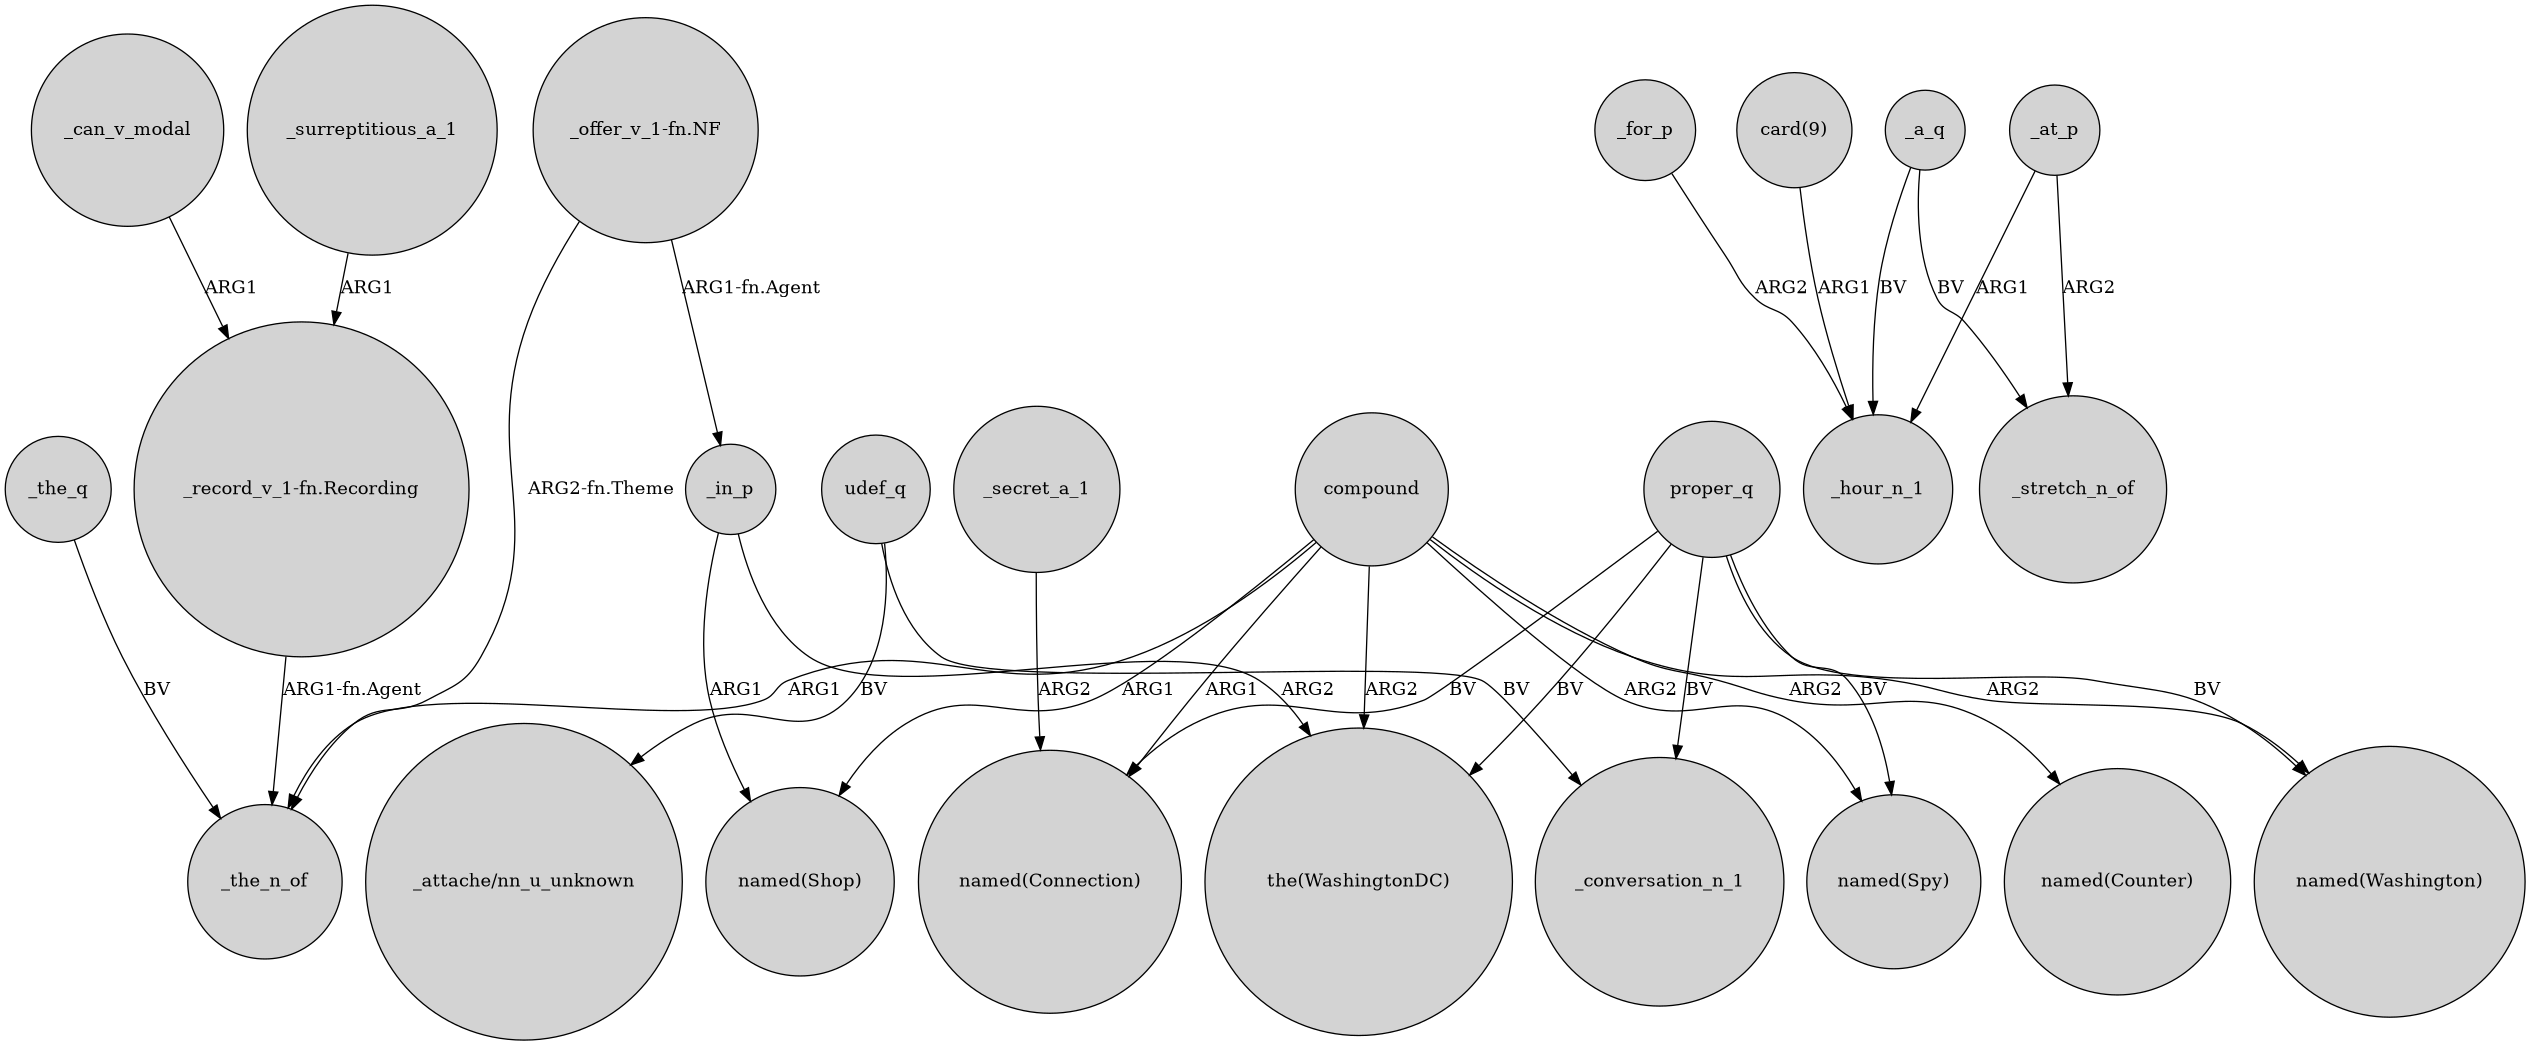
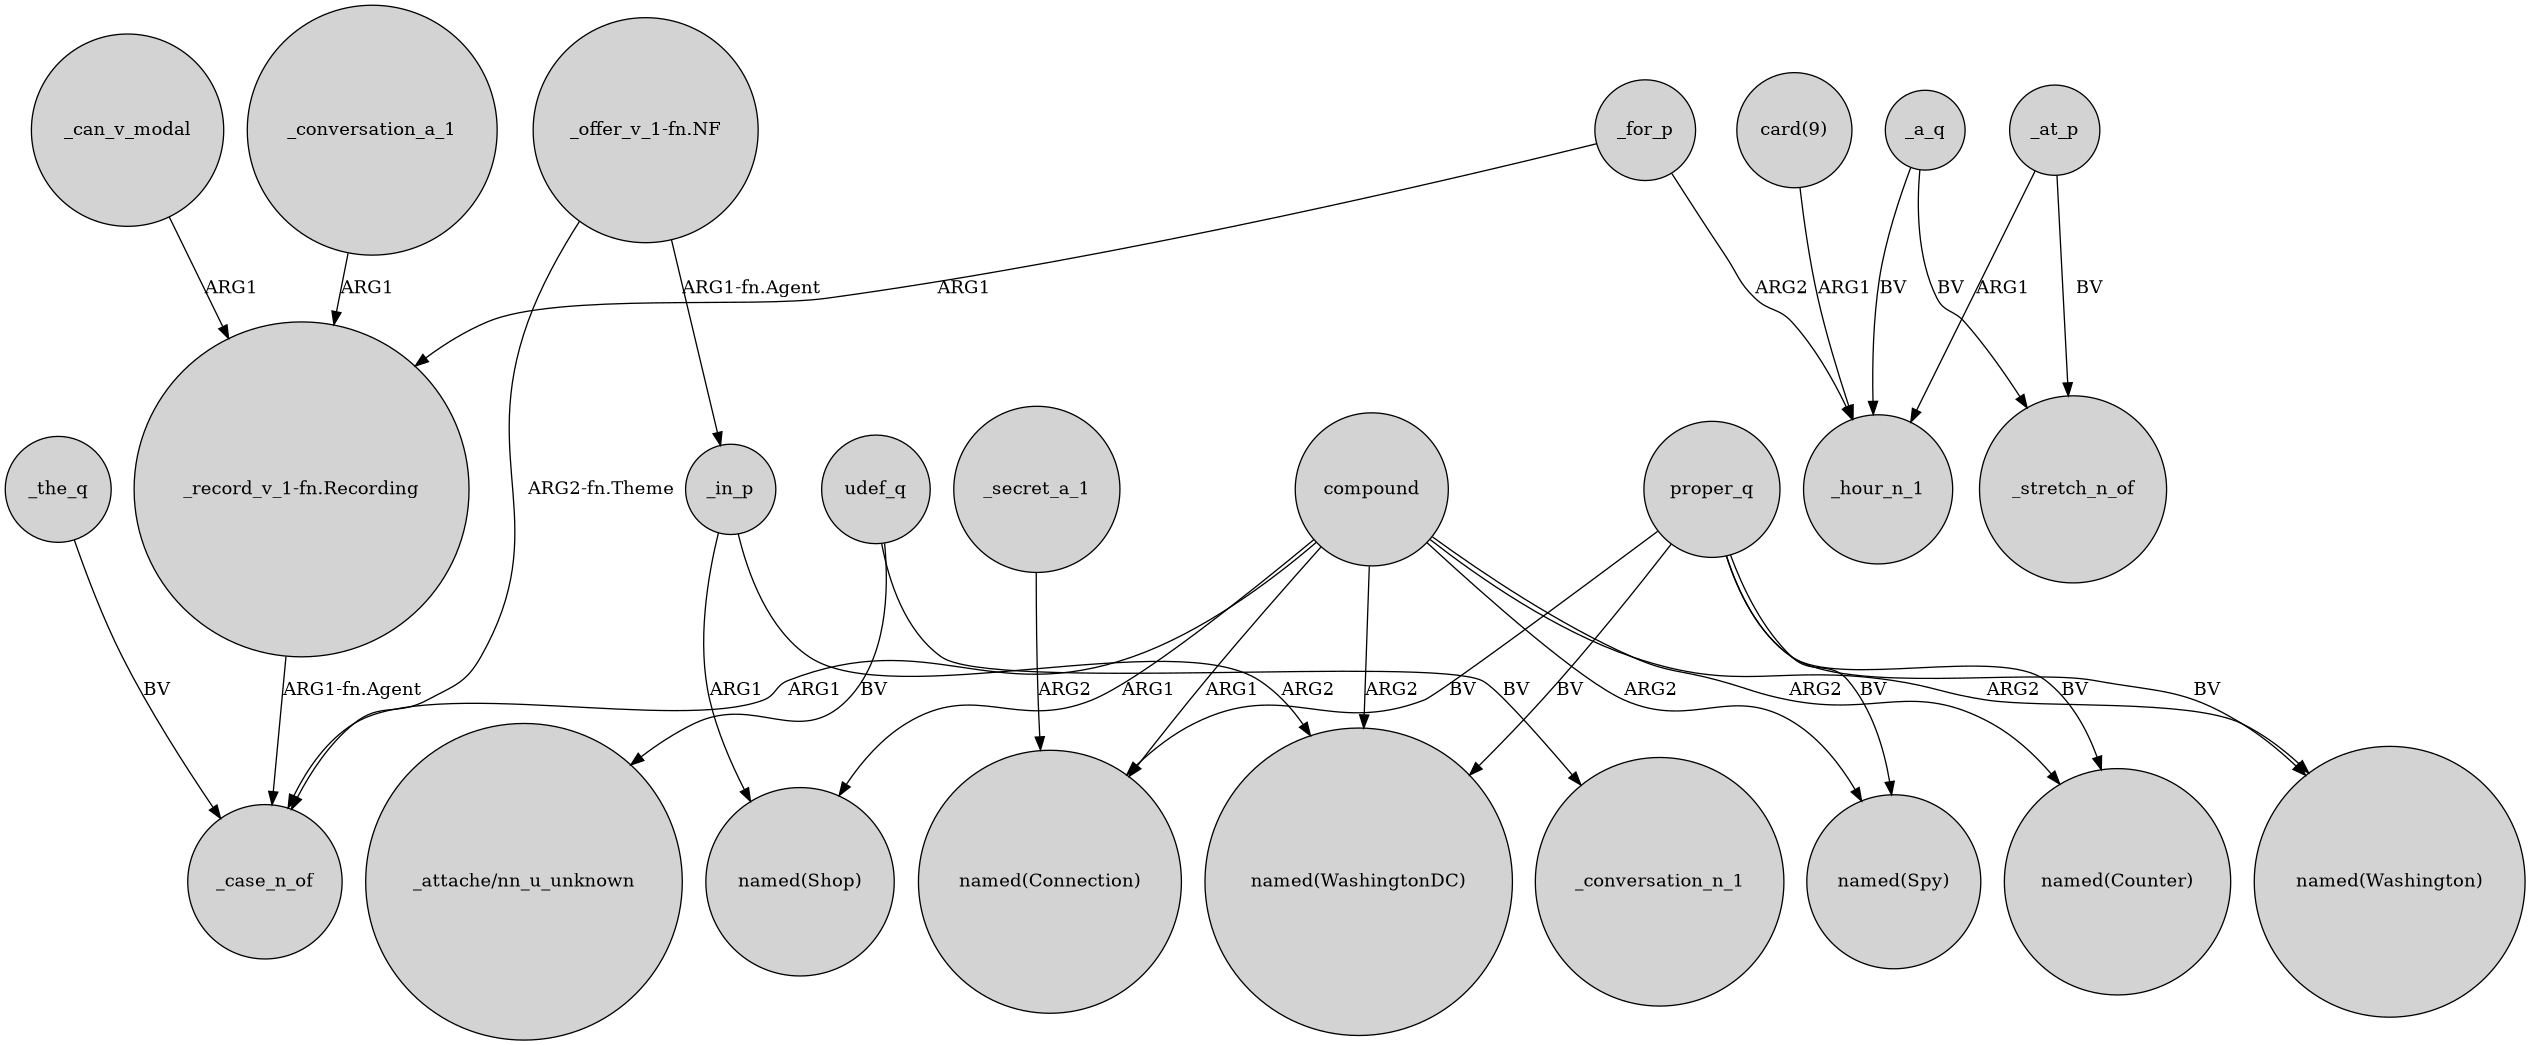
(372, 130) -> (372, 130)
none -> (1011, 269)
(2089, 288) -> (2089, 288)
(1690, 651) -> (1905, 668)
(265, 882) -> (265, 882)
(1359, 882) -> (1359, 882)
